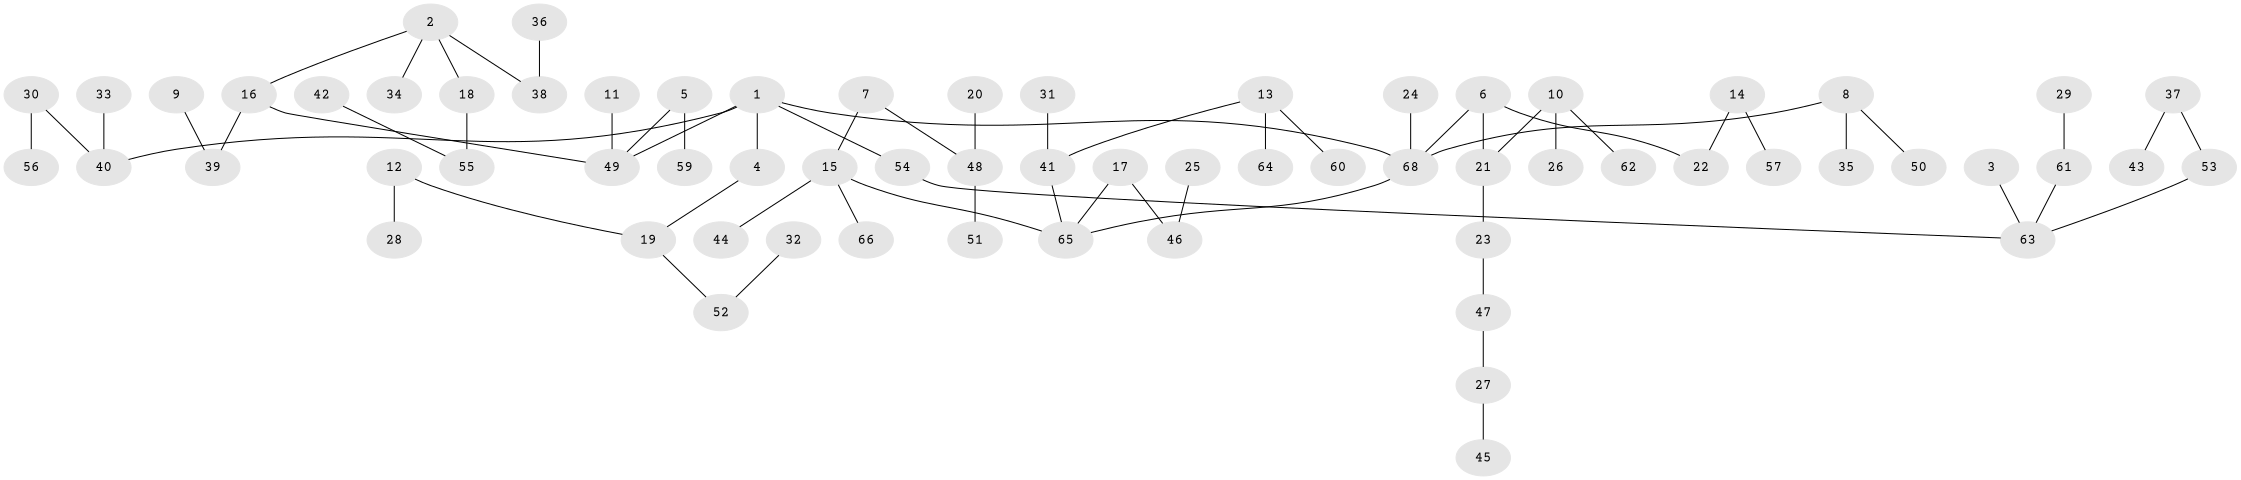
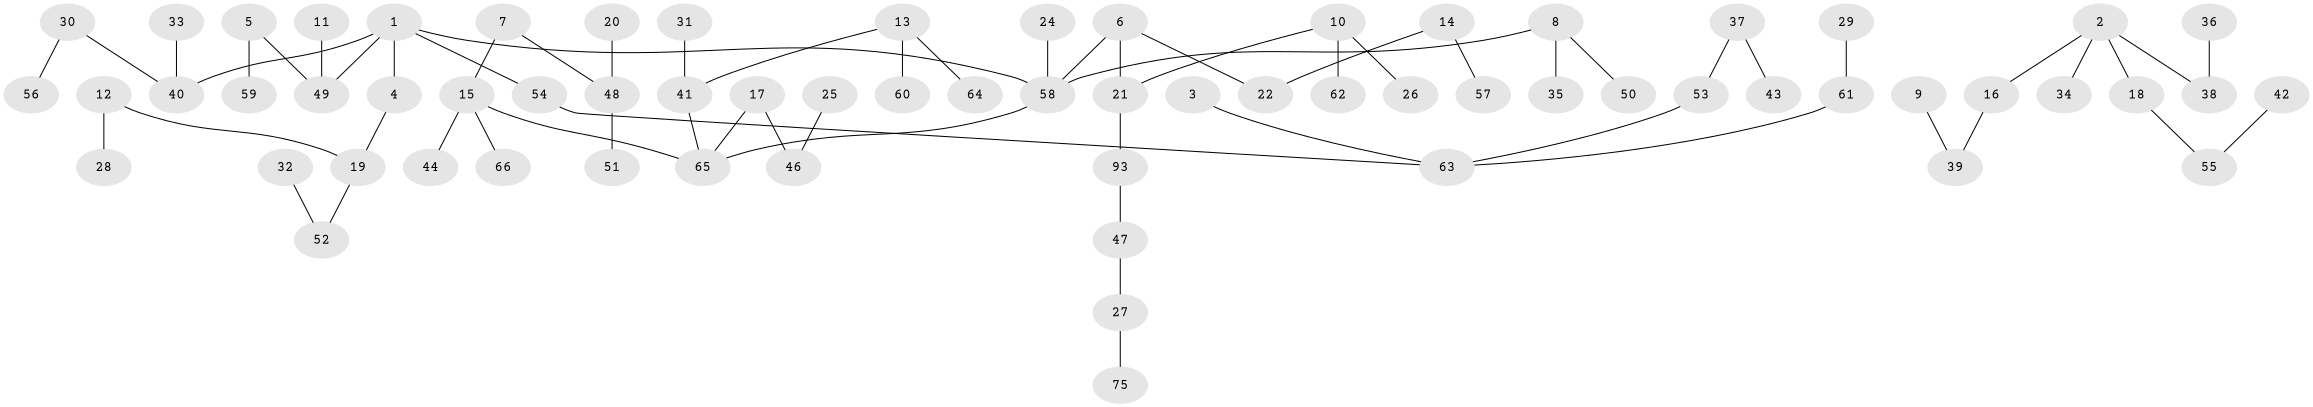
(372, 128) -> none
(1411, 167) -> (1048, 95)
(1483, 240) -> (1120, 167)
(1483, 458) -> (1120, 385)
